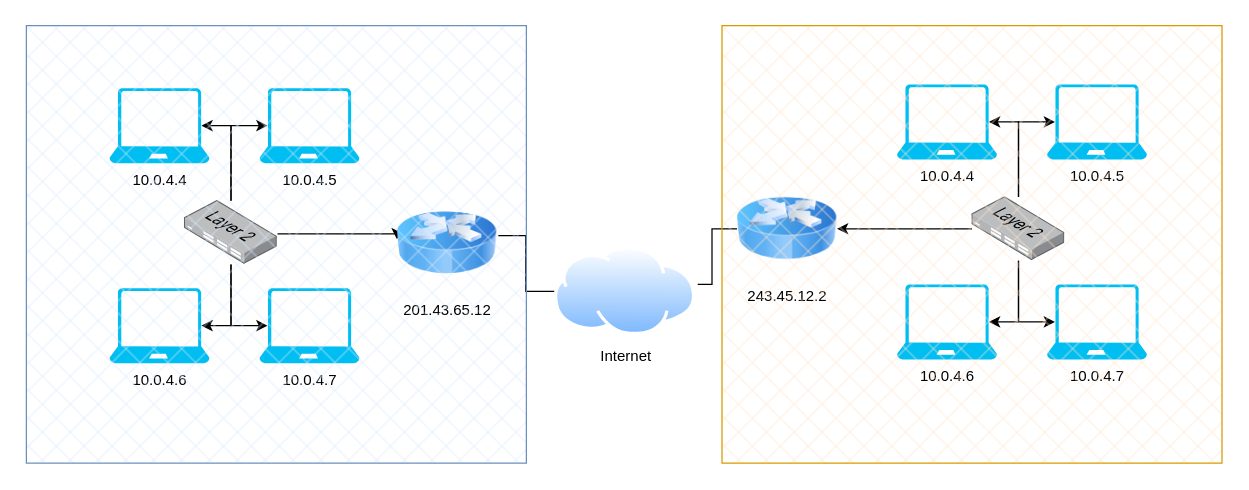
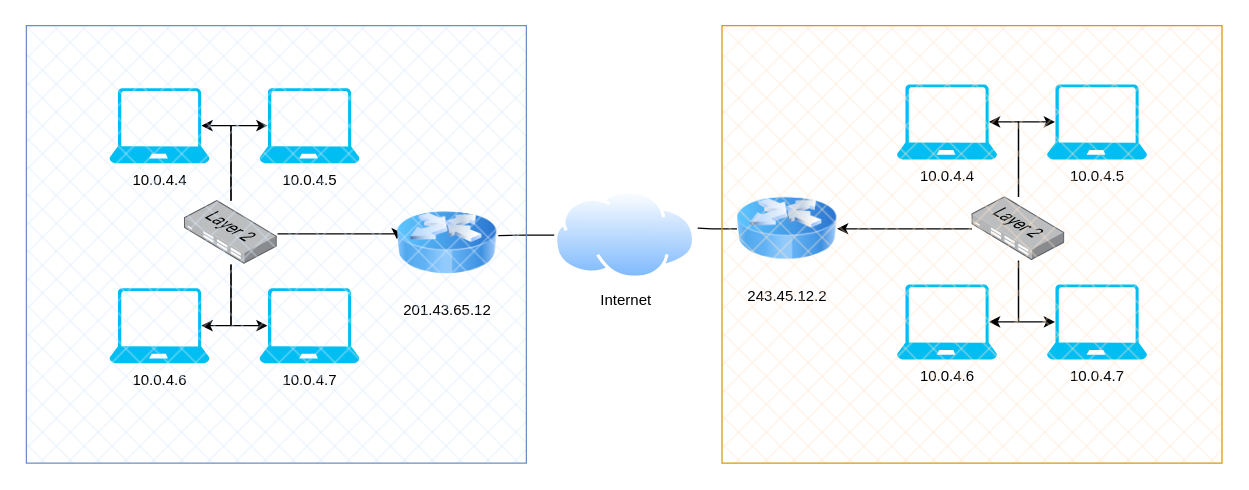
(625, 291) -> (625, 235)
